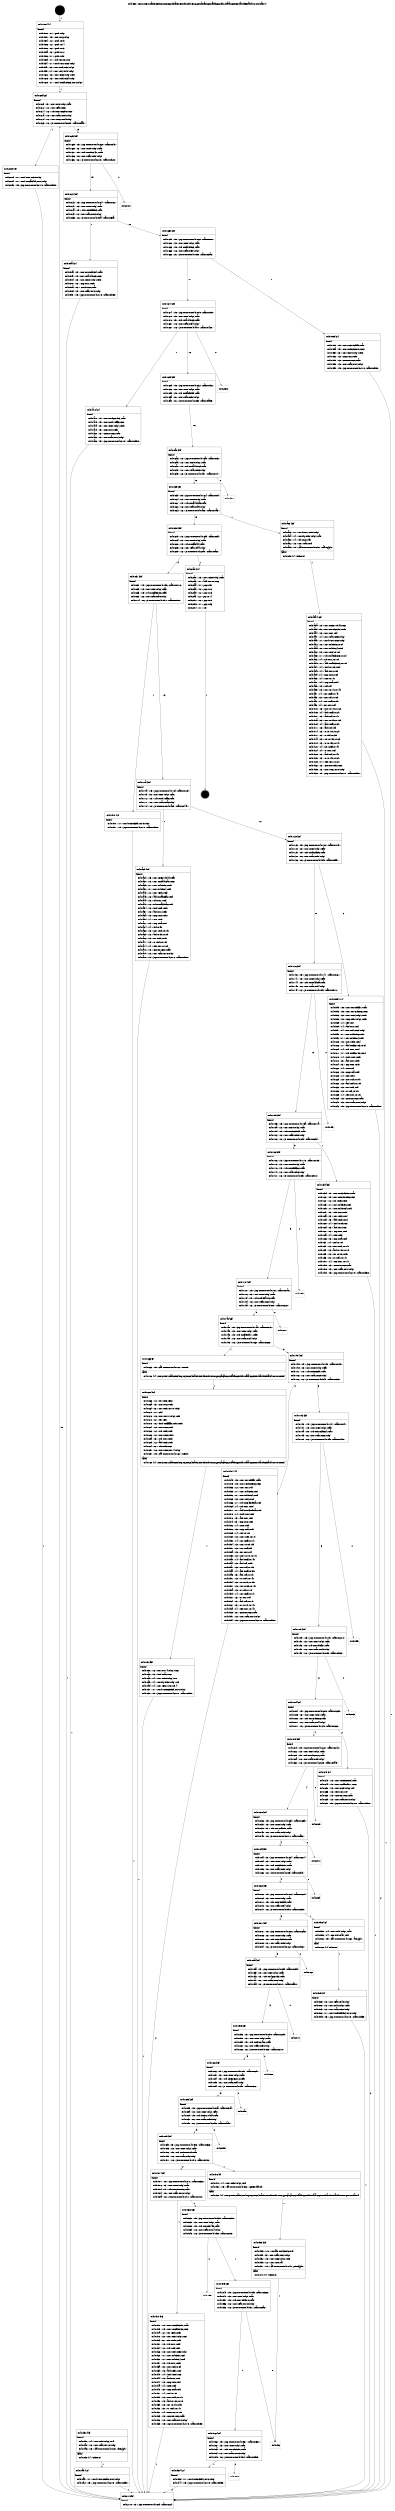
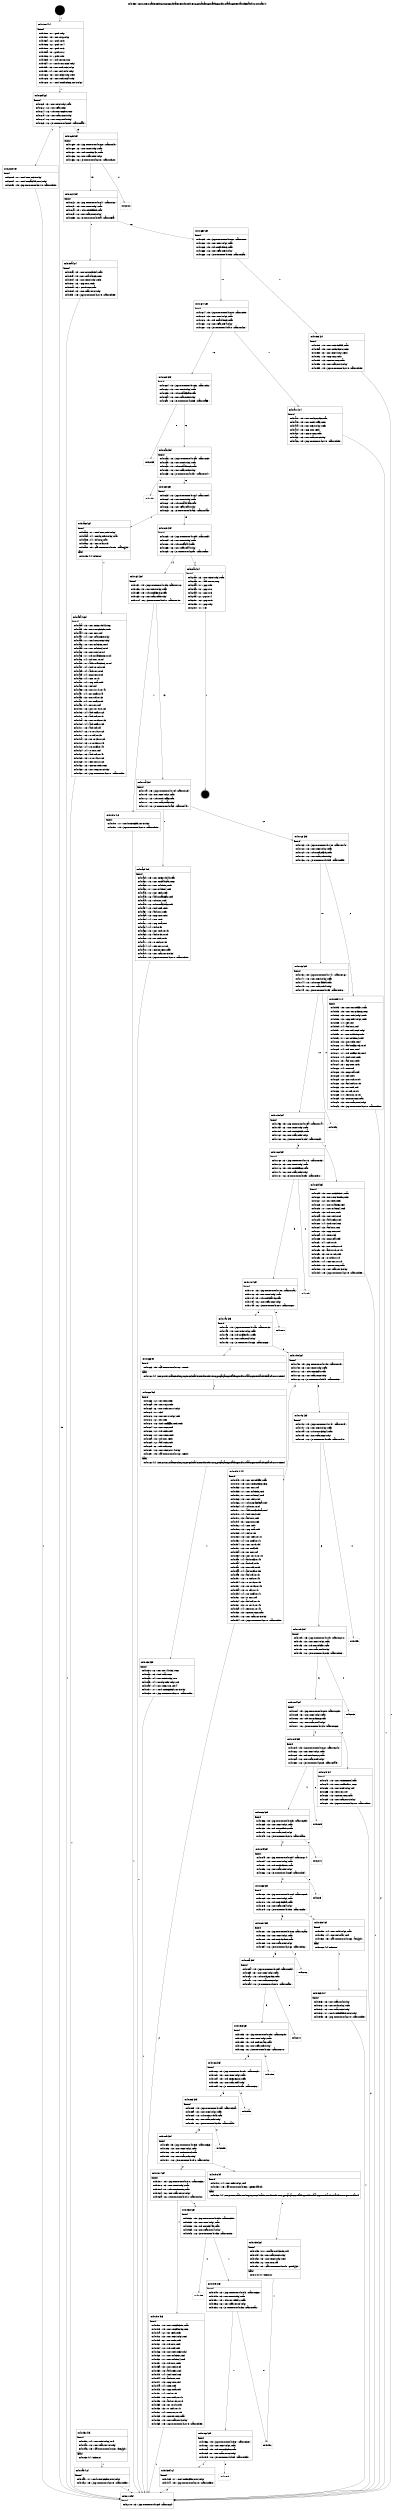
(209, 358) -> (164, 431)
